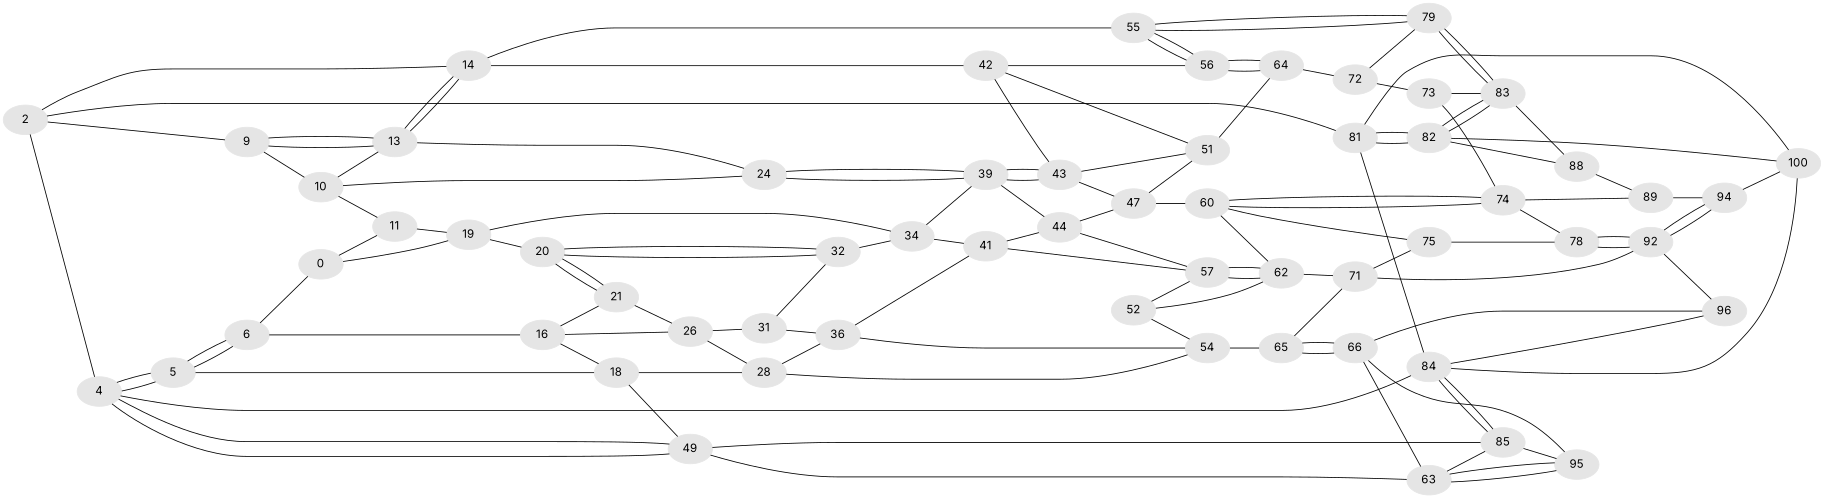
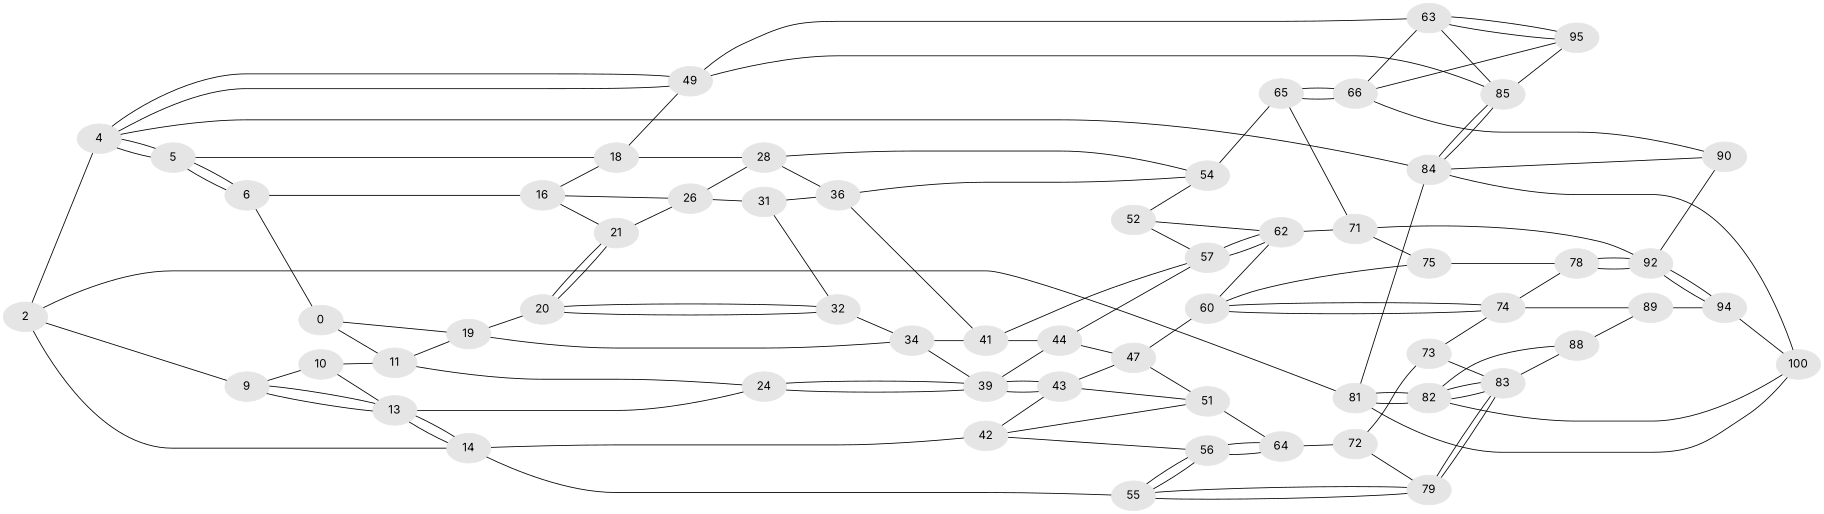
(543, 181) -> (579, 379)
(1725, 311) -> (1725, 157)
